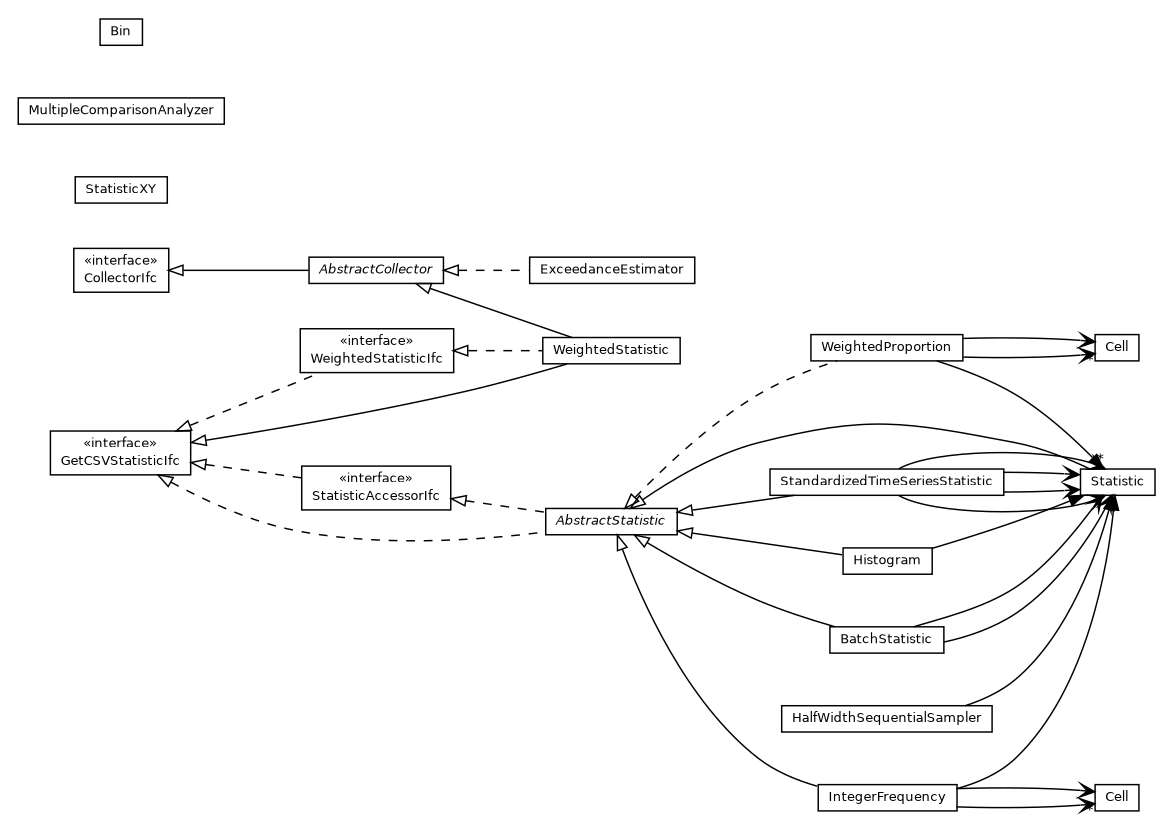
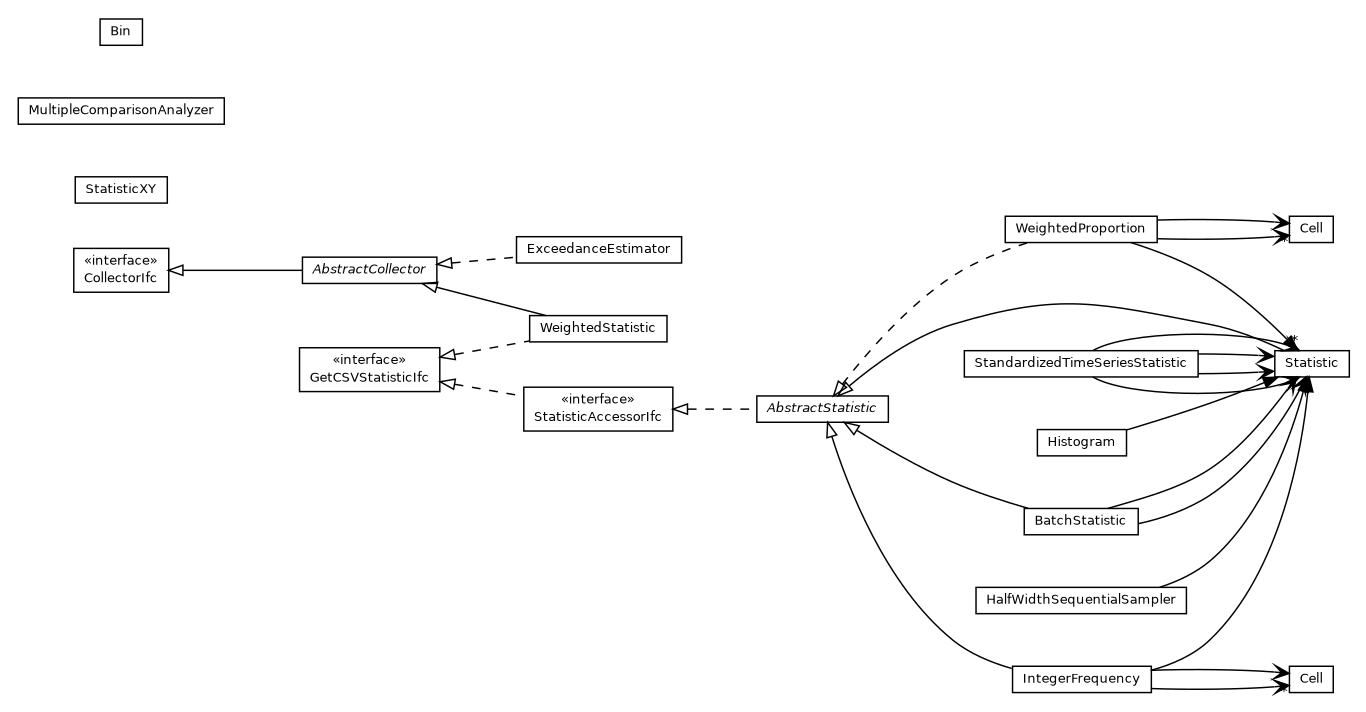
(376, 351) -> none
(388, 408) -> (492, 348)
(743, 503) -> none
(353, 538) -> none
(767, 544) -> none
